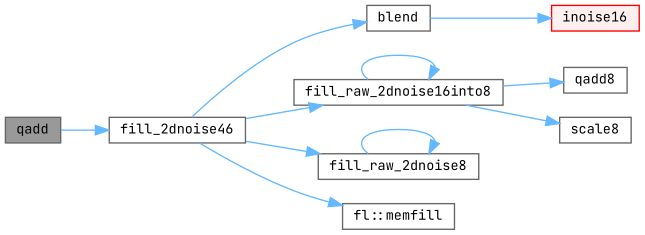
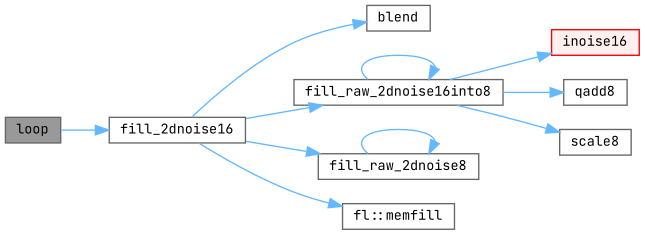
(484, 18) -> (494, 68)
(33, 130) -> (33, 130)
(177, 130) -> (177, 130)
